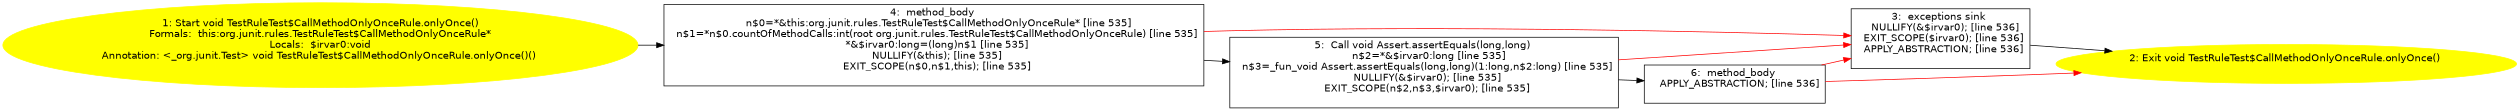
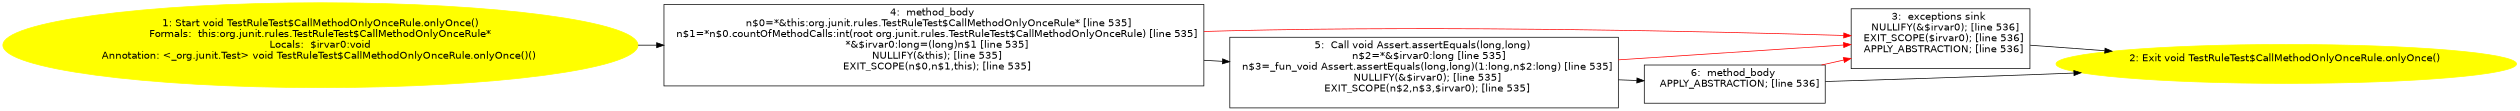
(1950, 78) -> (1950, 78)
